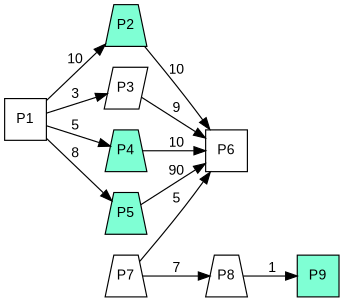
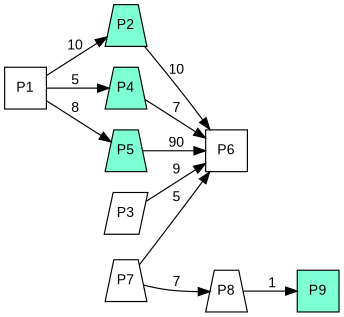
(71, 105) -> none
(177, 143) -> (177, 108)
